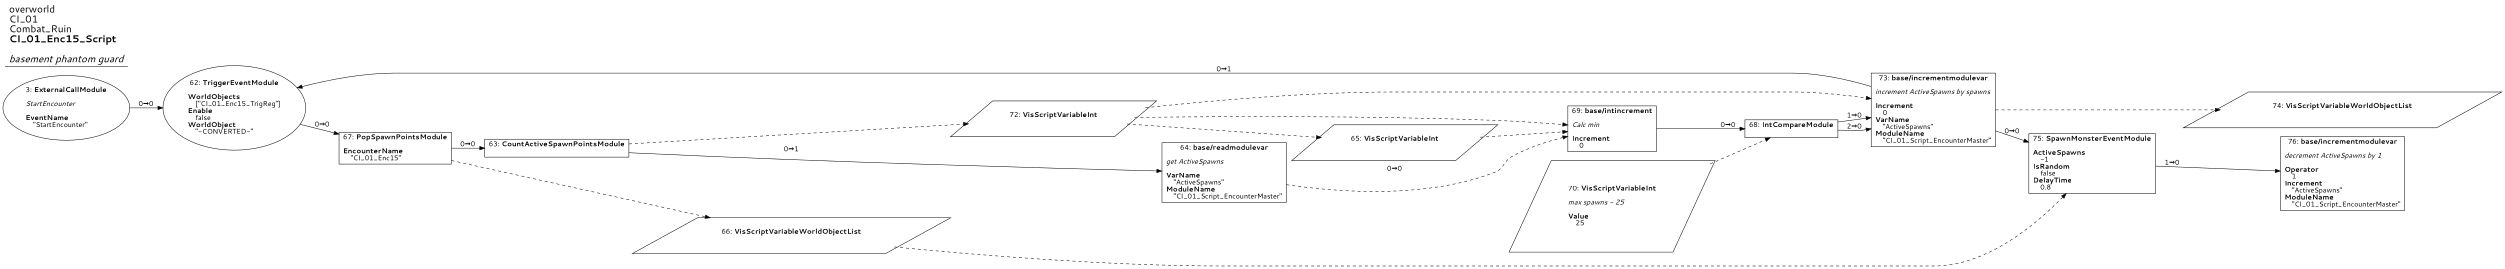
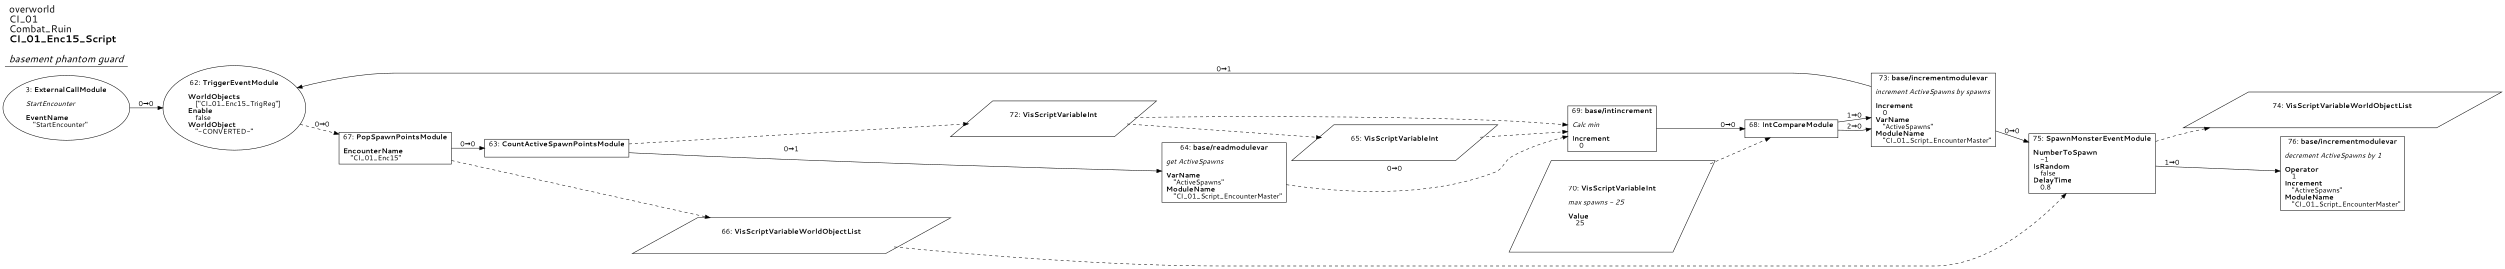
(1506, 92) -> none
(2105, 110) -> (2180, 134)
(317, 129) -> (317, 129)
(2059, 153) -> (2065, 153)
